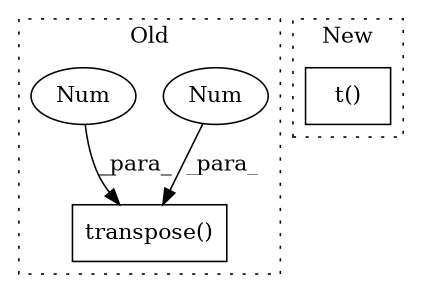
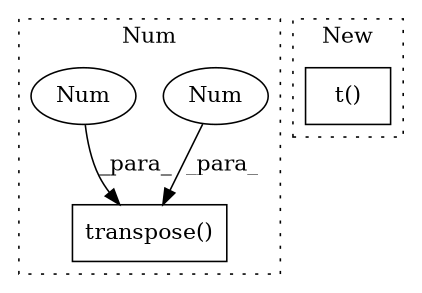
(150, 37) -> (150, 37)
